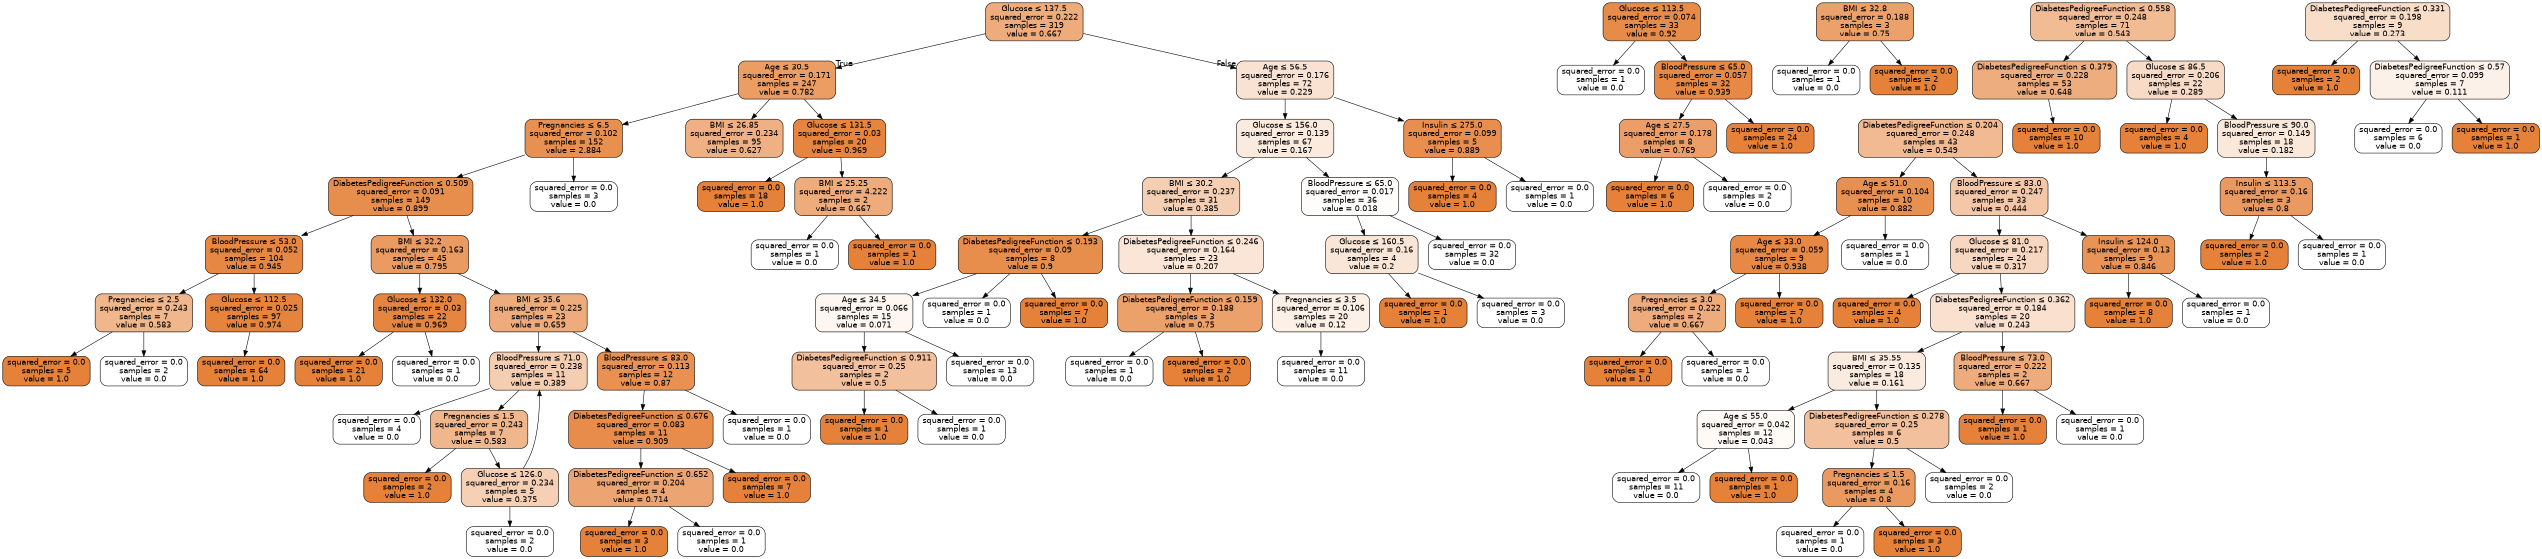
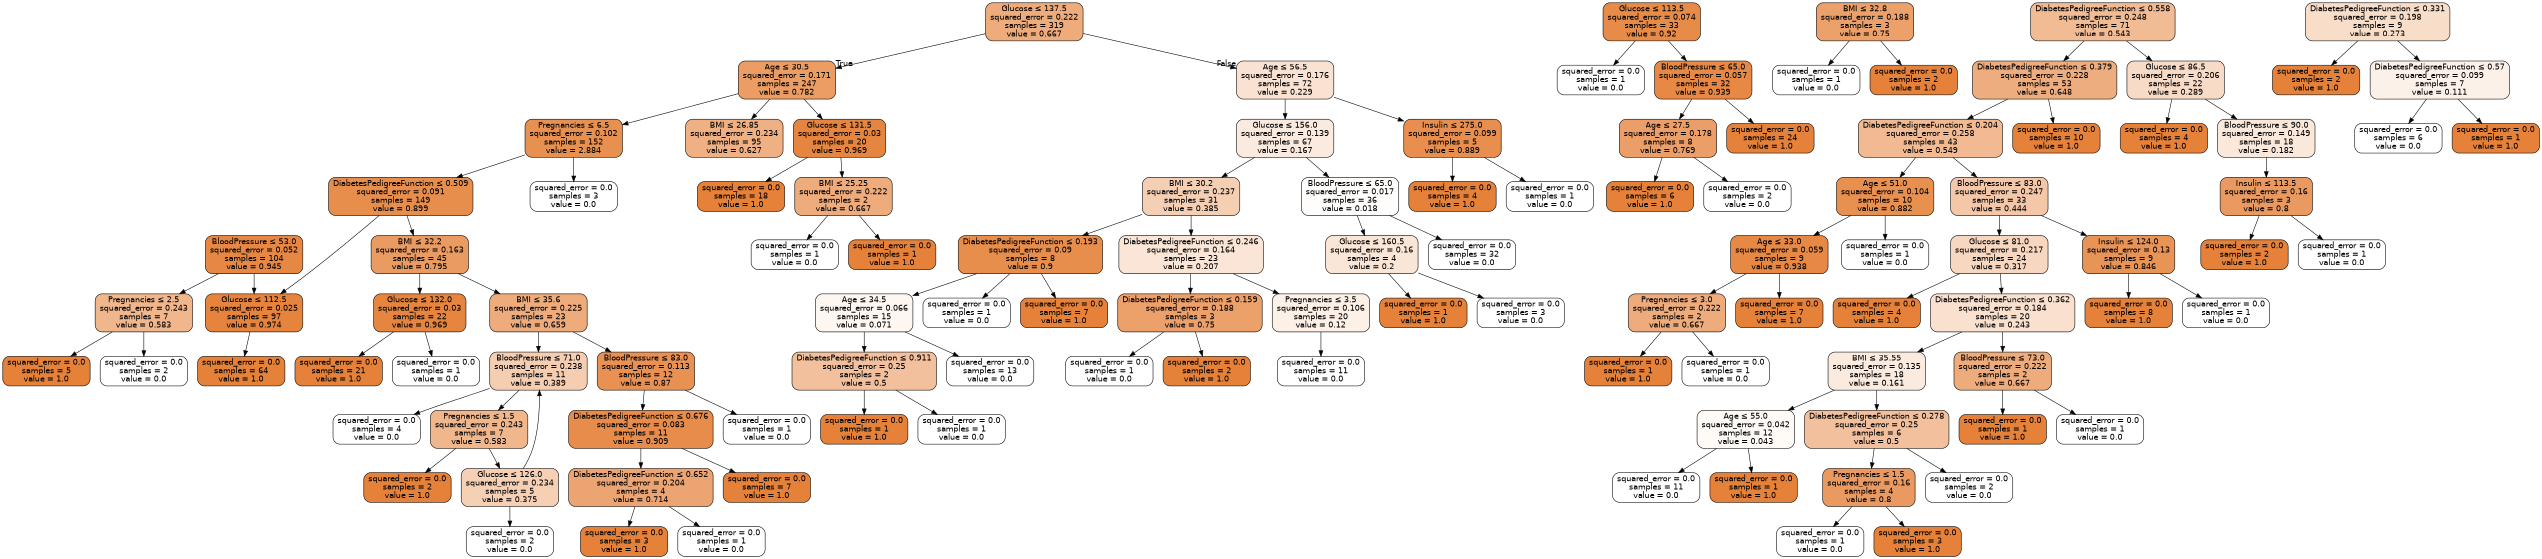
none -> (1990, 108)
(1930, 134) -> (1930, 134)
(844, 192) -> (844, 192)
(330, 225) -> (333, 254)
